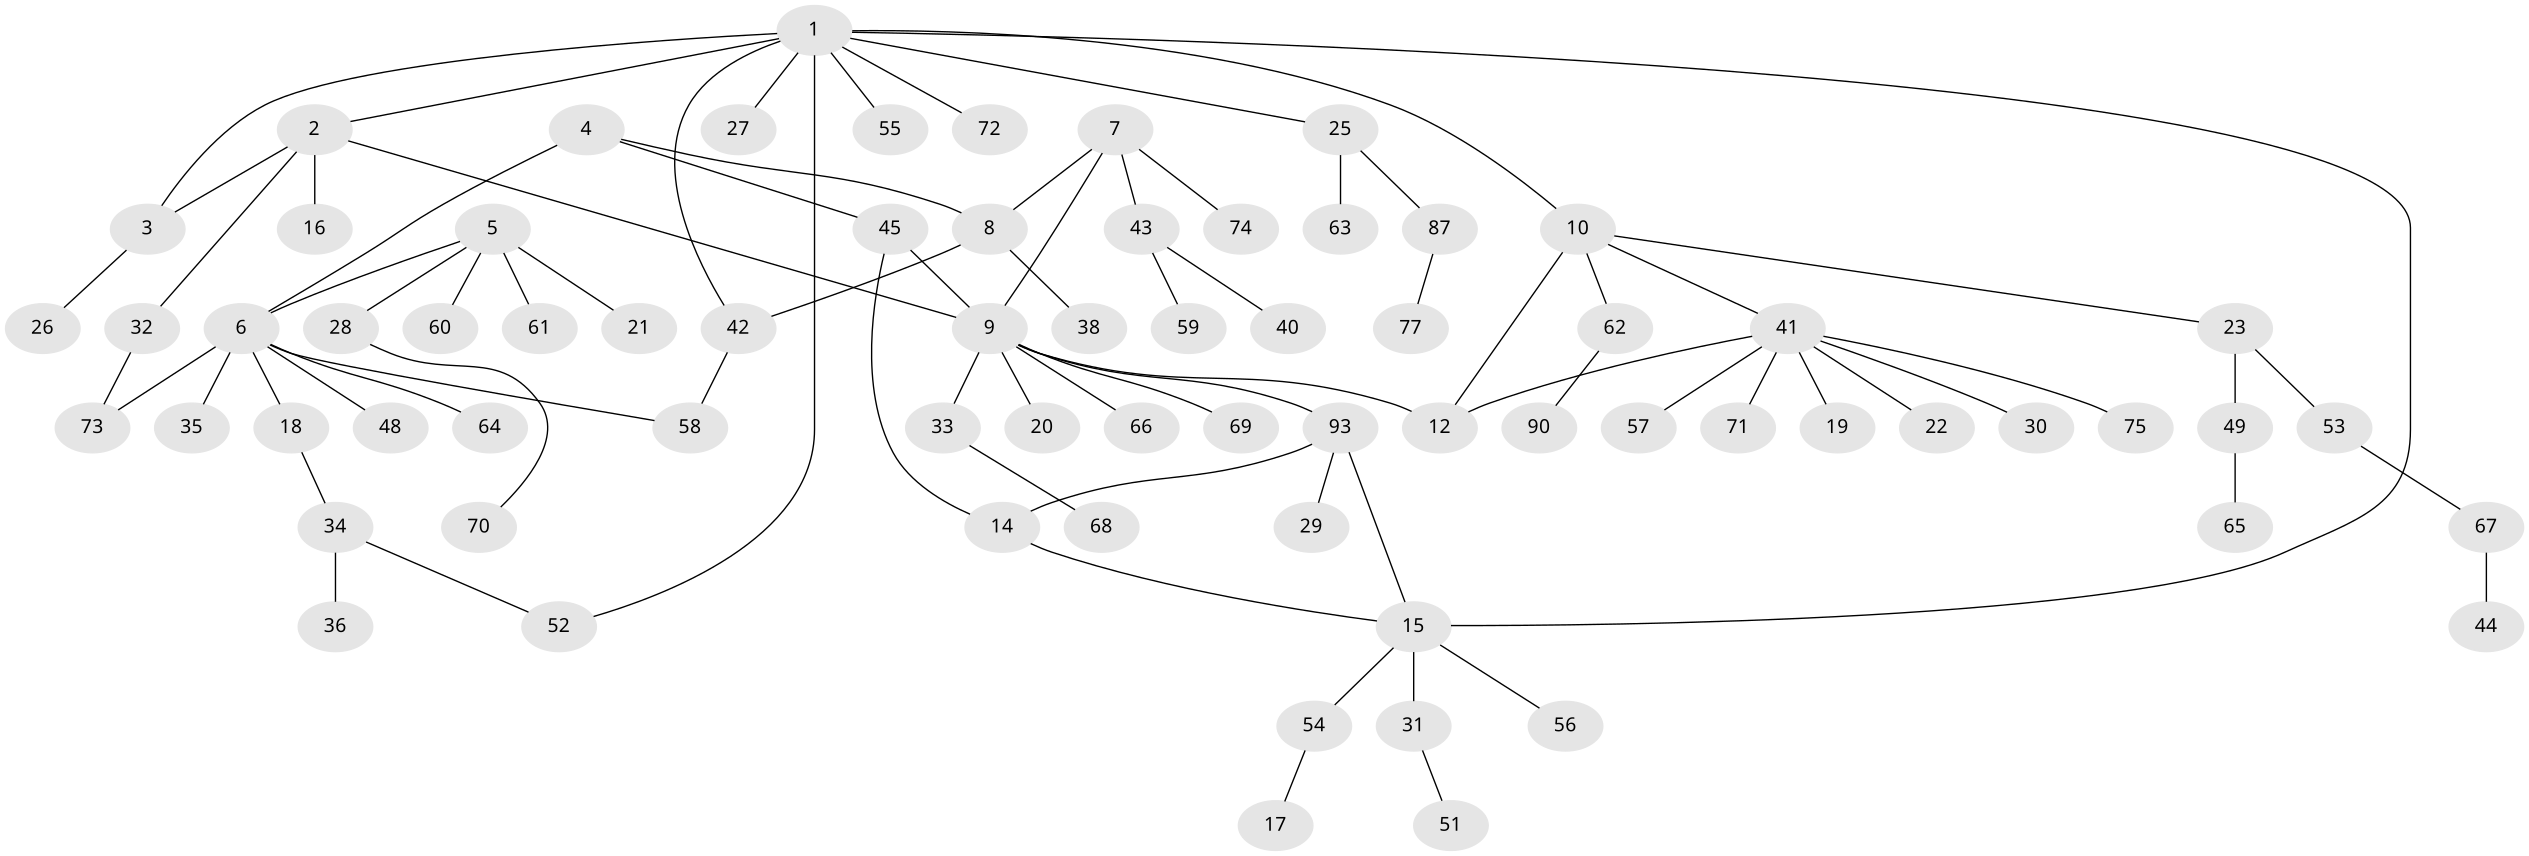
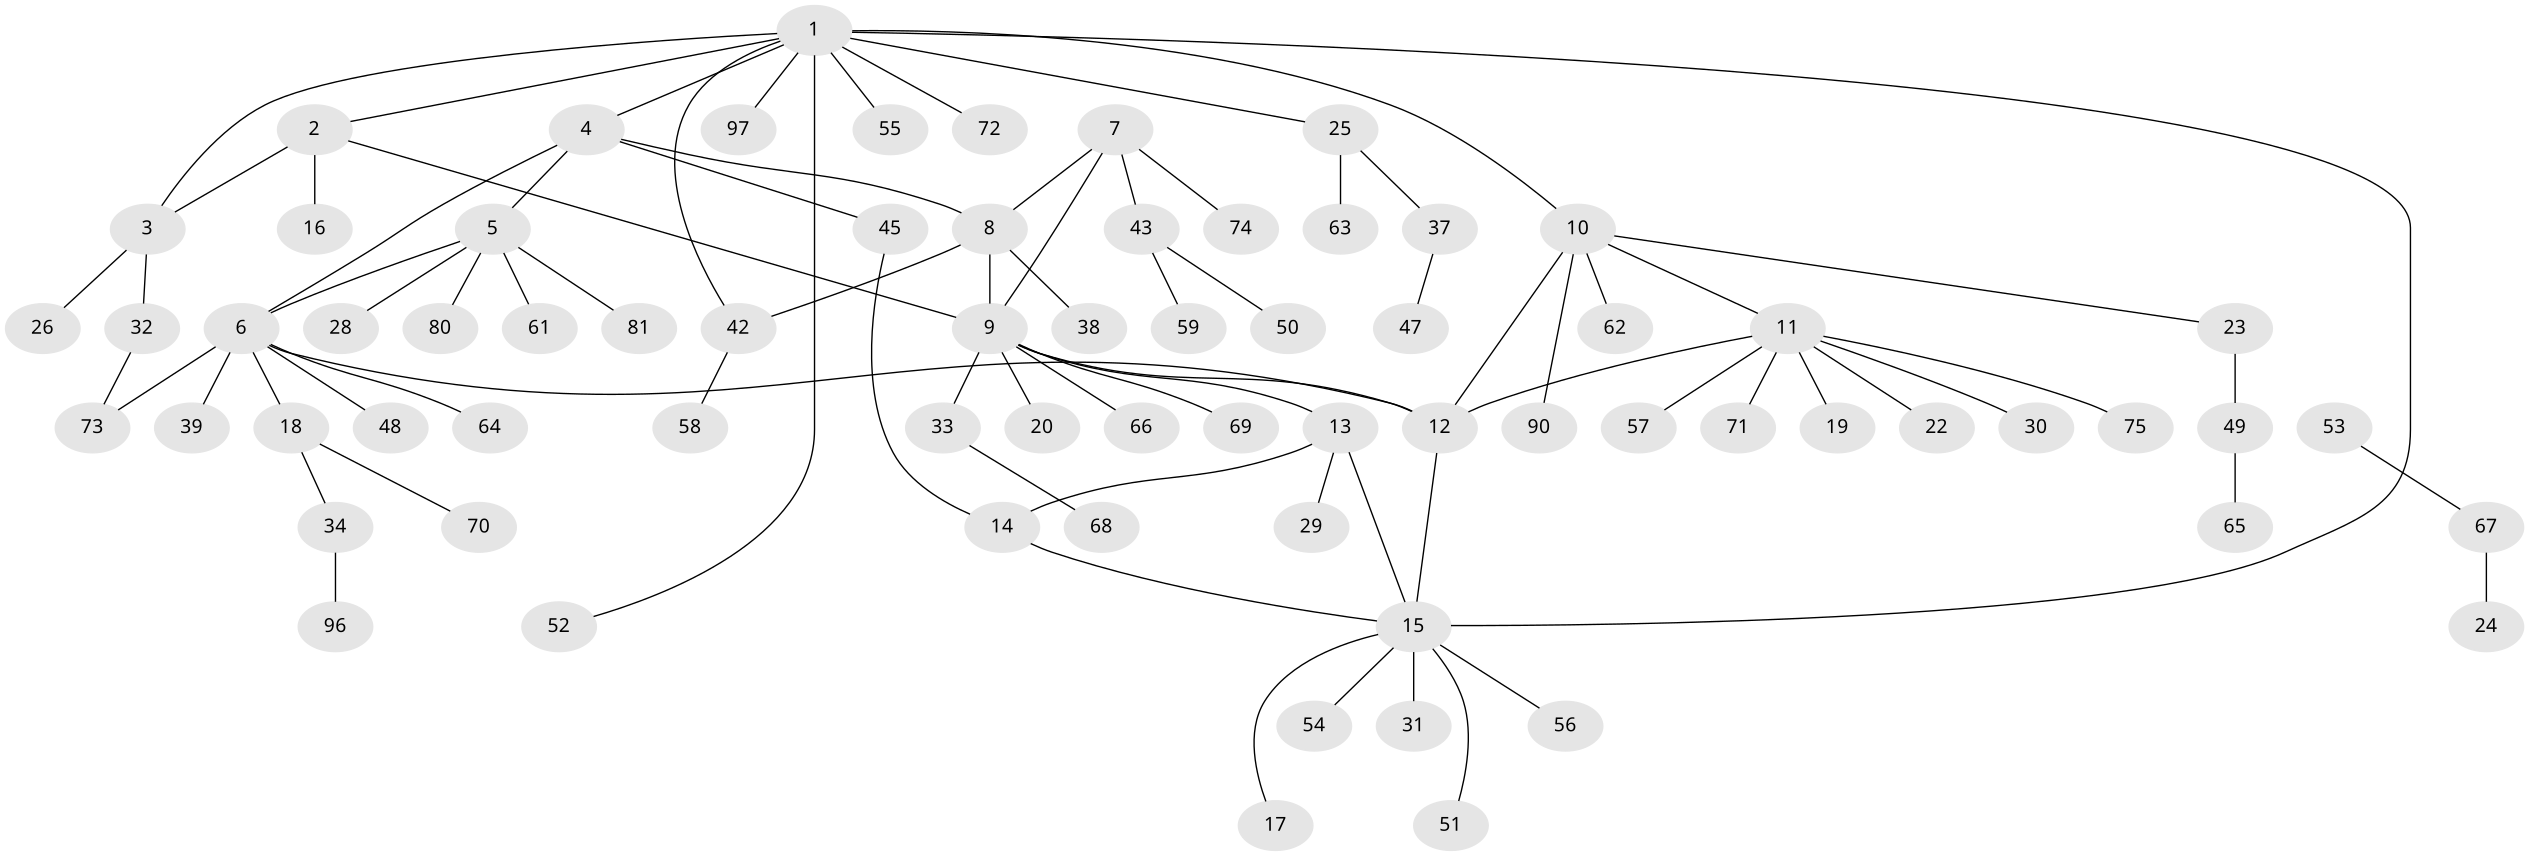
none -> (692, 84)
(739, 130) -> (739, 130)
none -> (540, 179)
(229, 229) -> (145, 279)
(1440, 229) -> (1440, 229)
(940, 279) -> (990, 279)
(440, 329) -> (440, 329)
(639, 329) -> (639, 329)
(1288, 329) -> (1288, 329)
(1411, 329) -> (1411, 329)
(1788, 329) -> (1788, 329)
(2285, 378) -> none
(517, 381) -> (385, 478)
(1571, 386) -> (1559, 329)
(461, 387) -> (841, 378)
(192, 428) -> (192, 428)
(1341, 428) -> (1341, 428)
none -> (1427, 527)
(447, 577) -> none
(335, 627) -> (335, 627)
(2486, 627) -> (2486, 627)
(1295, 776) -> (1274, 689)
(1432, 776) -> (1467, 721)
